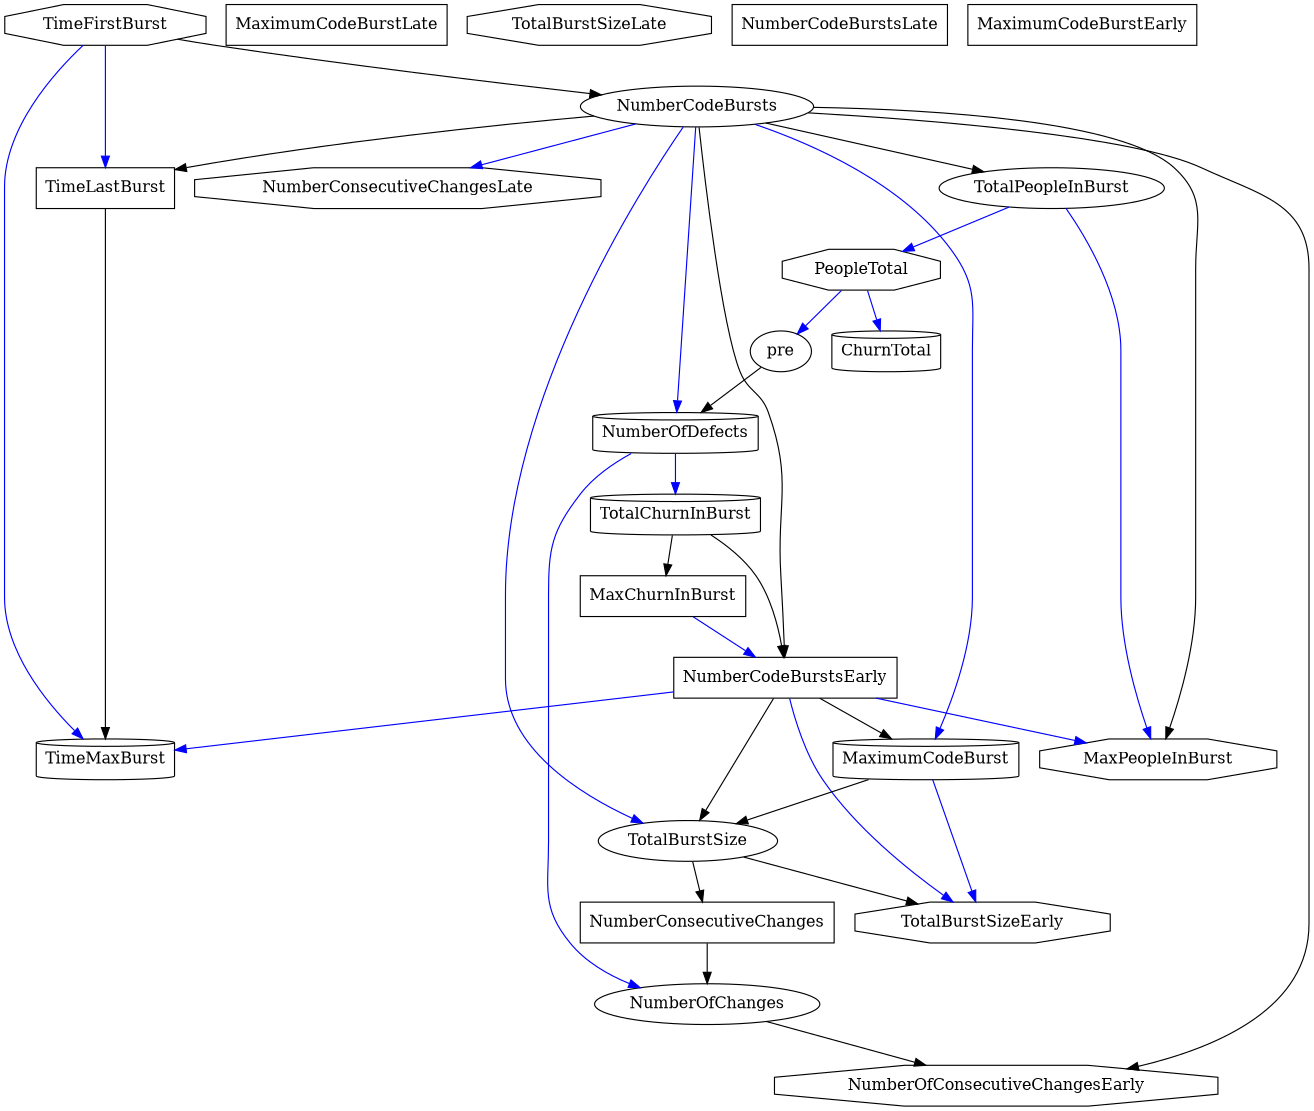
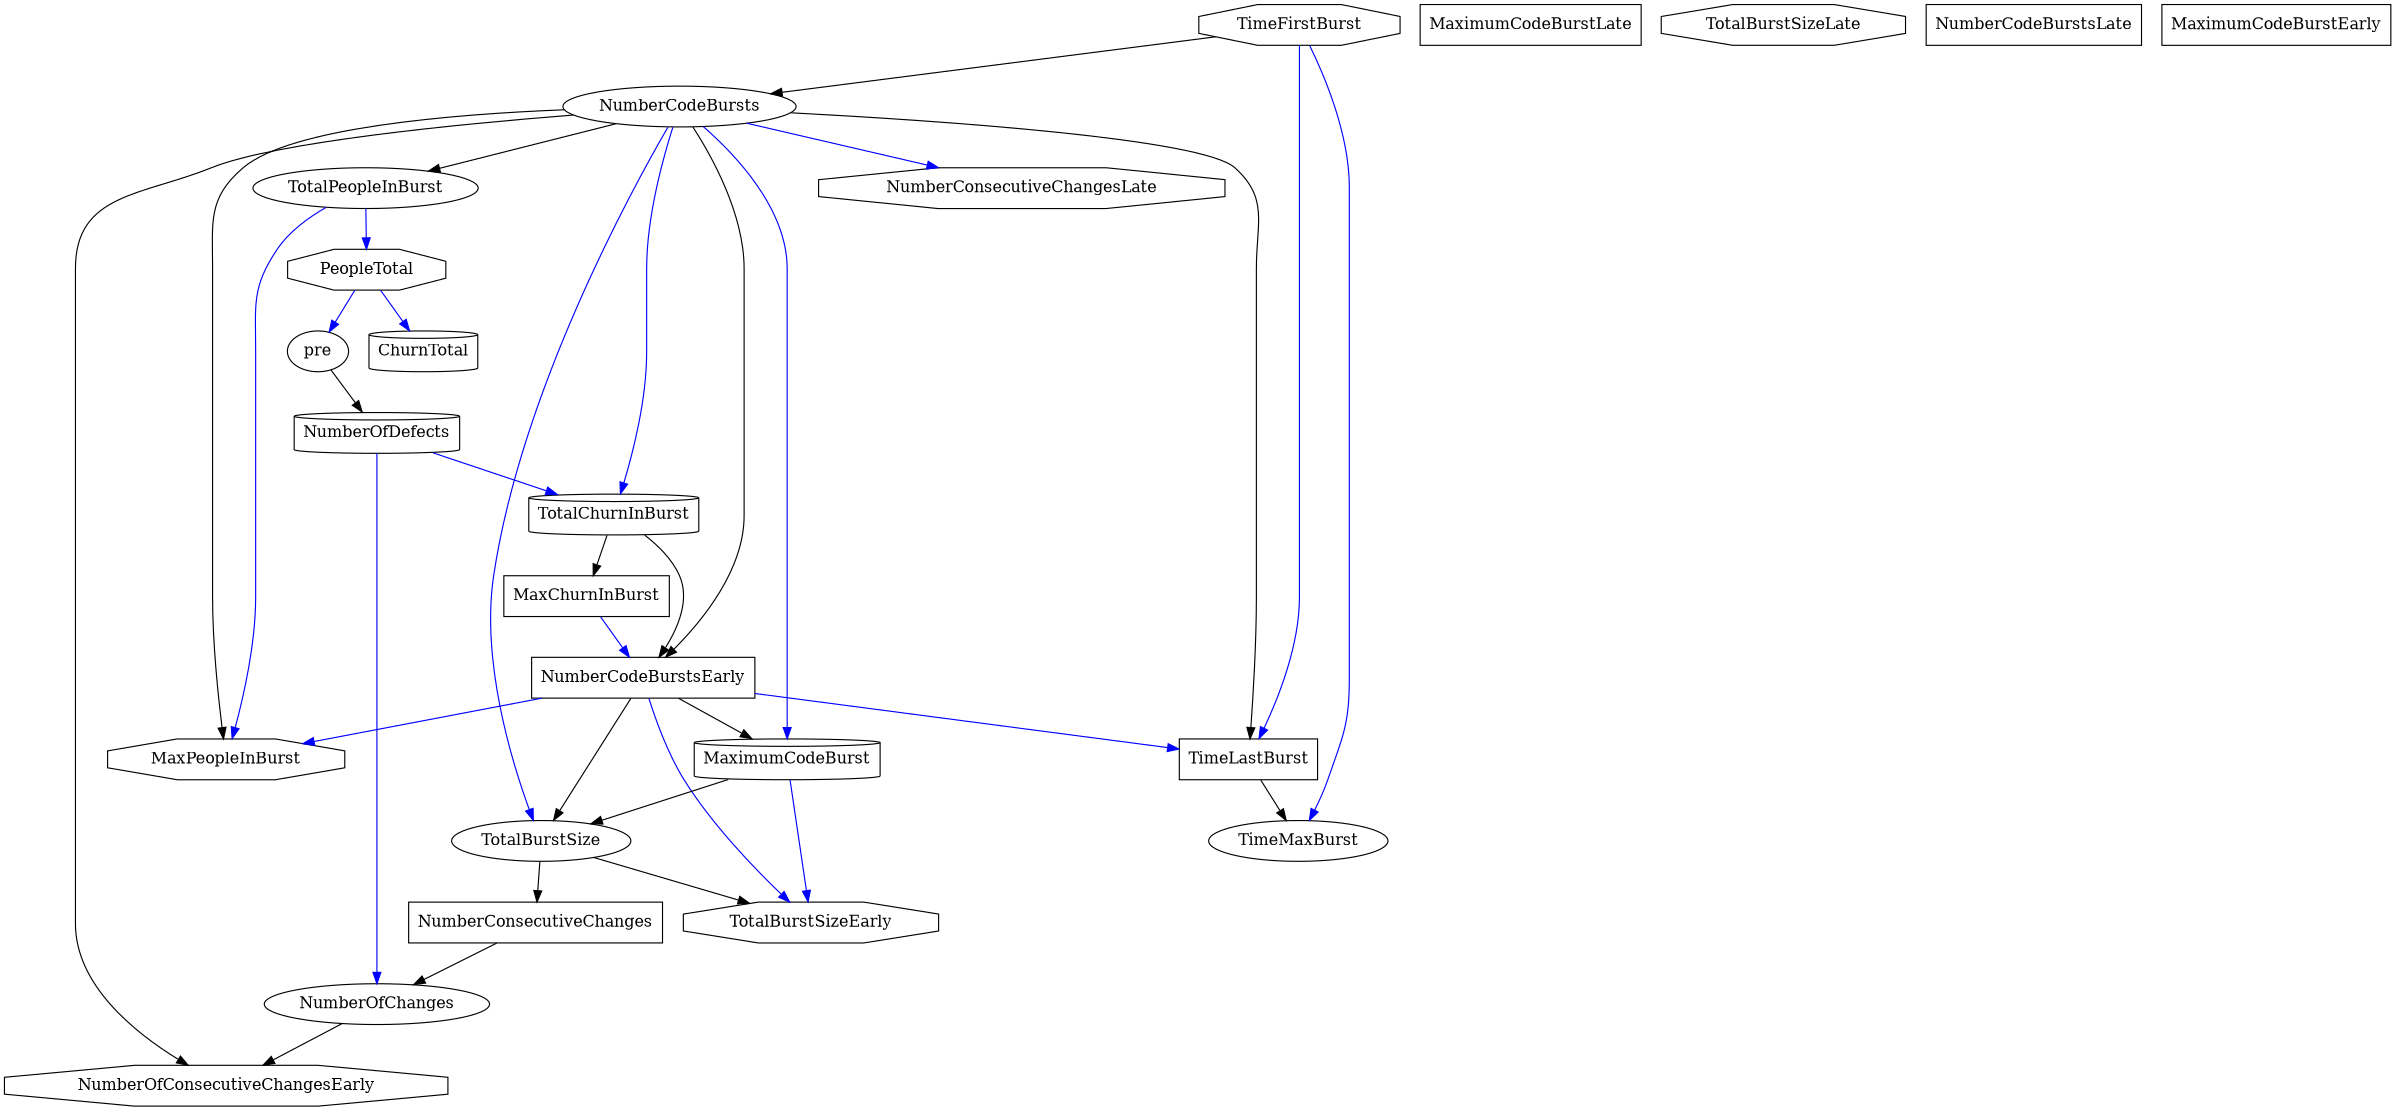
(687, 264) -> (647, 305)
(430, 720) -> (961, 721)
(105, 759) -> (1298, 841)
